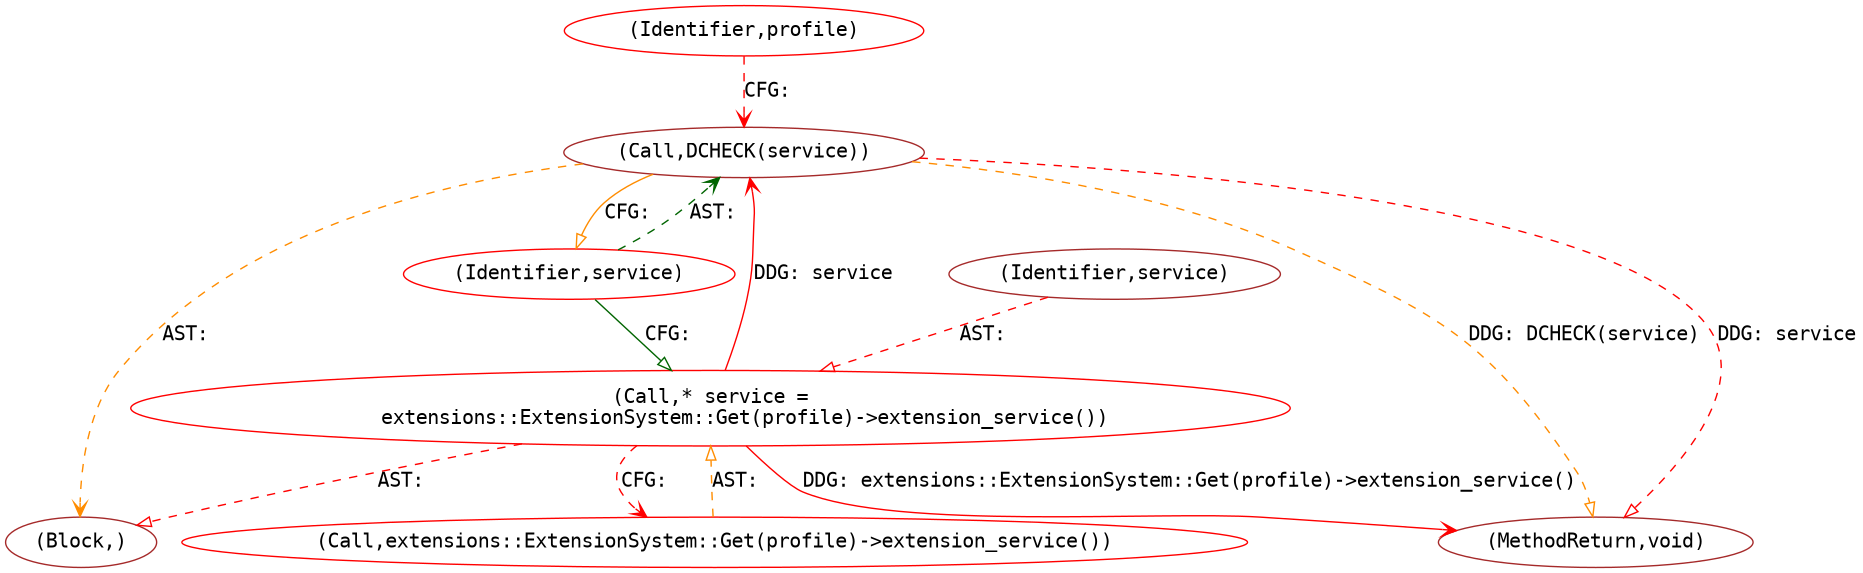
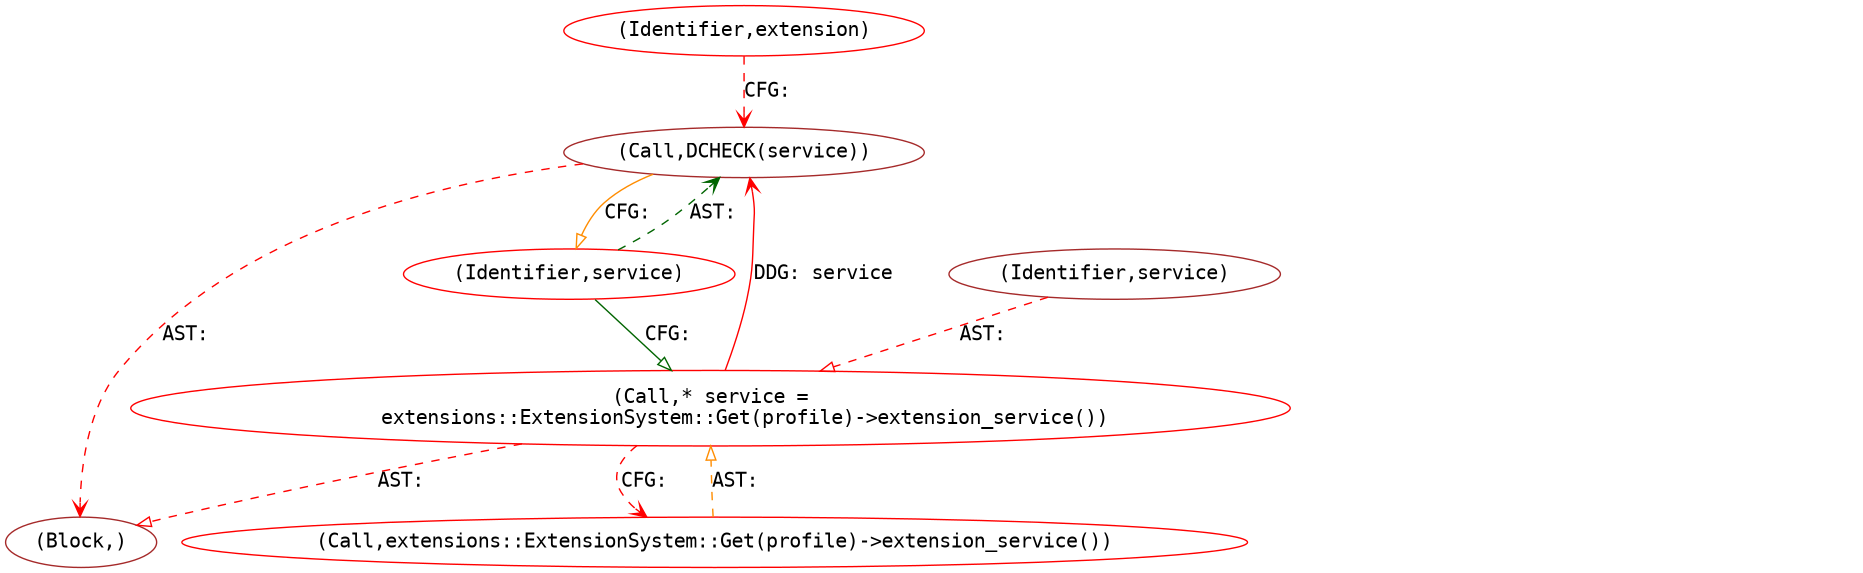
(744, 31) -> (744, 31)
(268, 255) -> (268, 255)
(1596, 542) -> none
